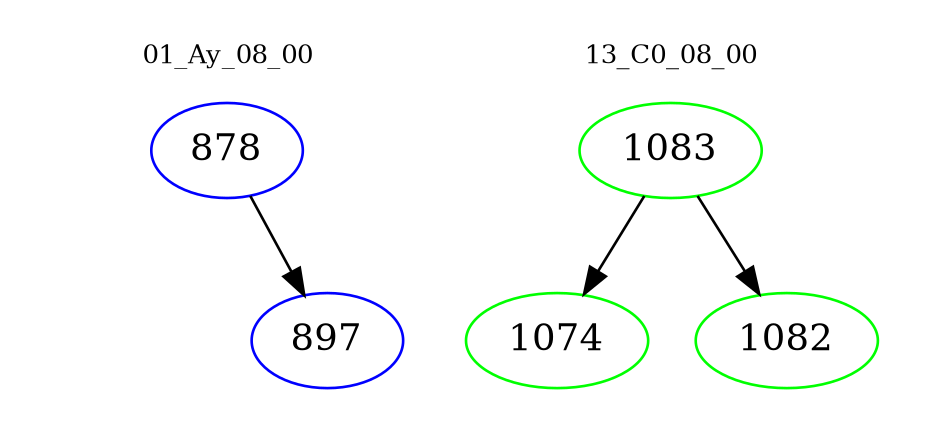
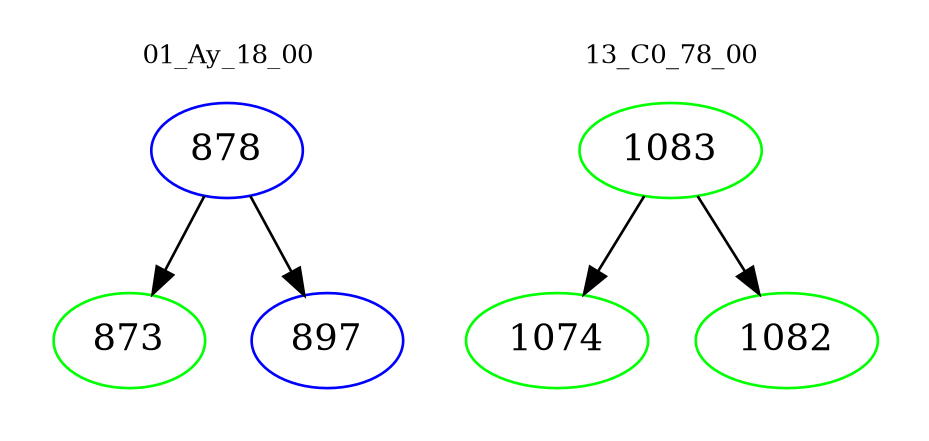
(228, 57) -> (228, 57)
(672, 57) -> (672, 57)
none -> (129, 341)
